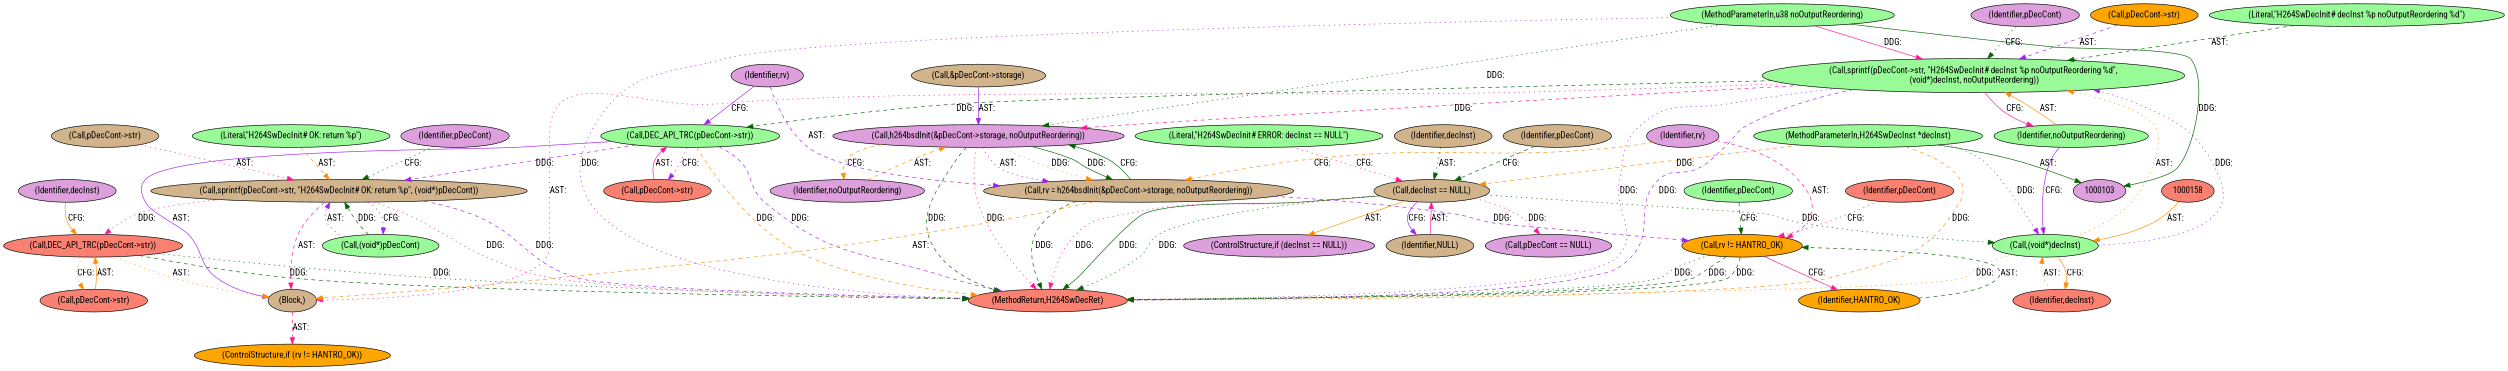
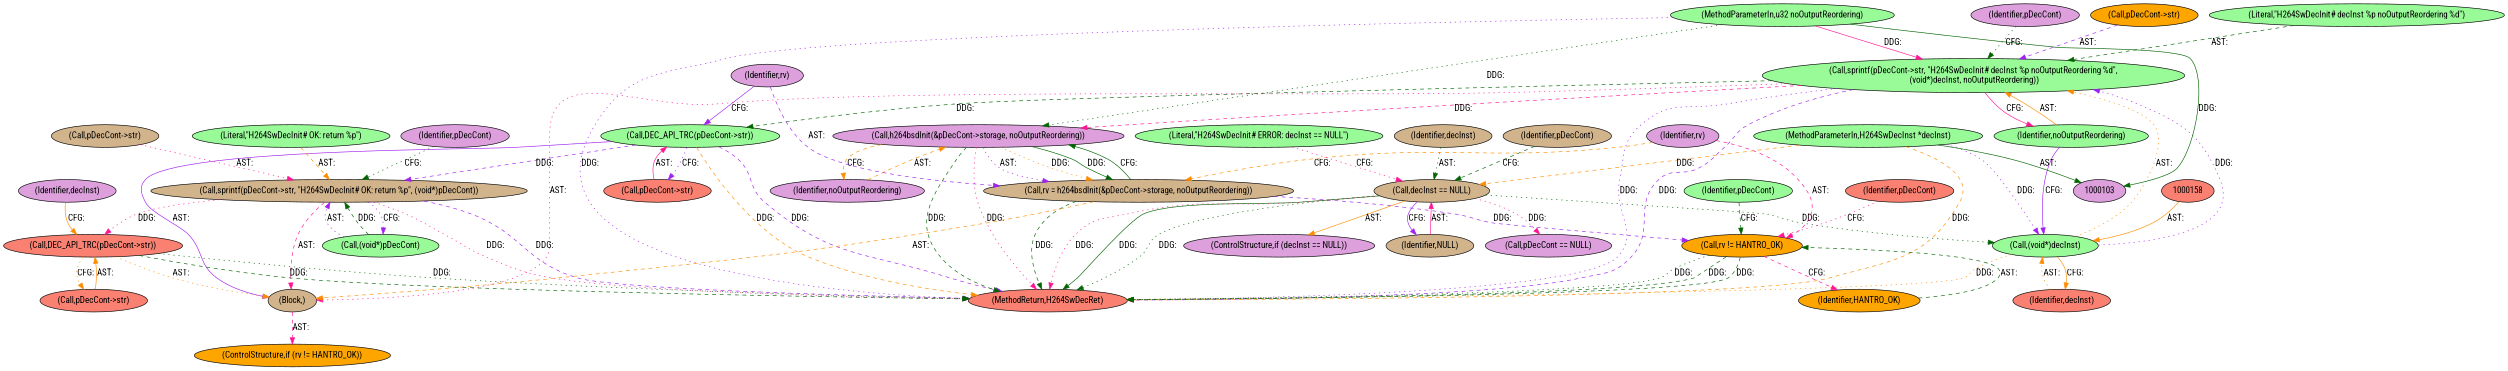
(1782, 15) -> (1782, 15)
(978, 76) -> none
(1798, 272) -> (1798, 272)
